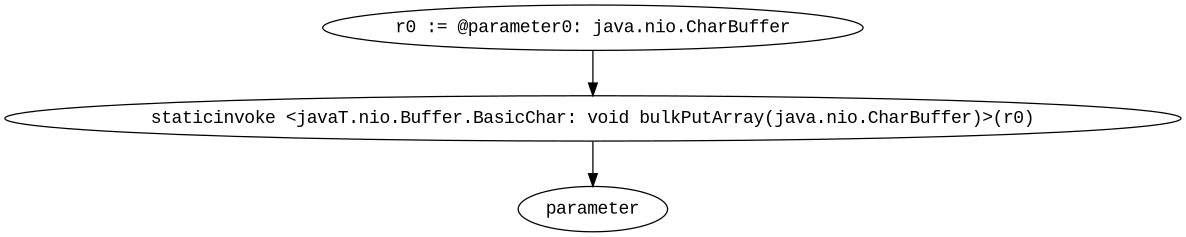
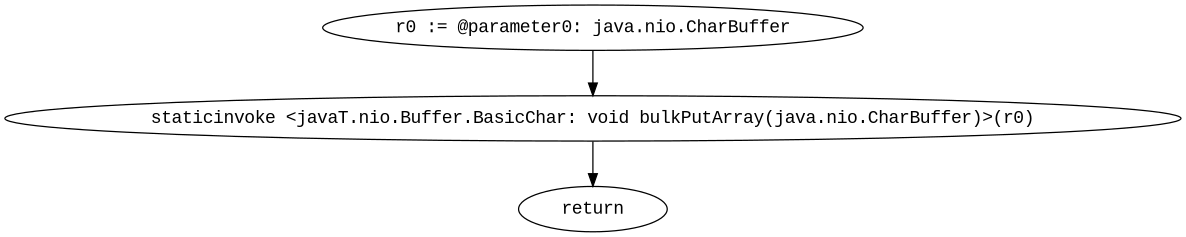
(593, 209) -> (593, 209)
